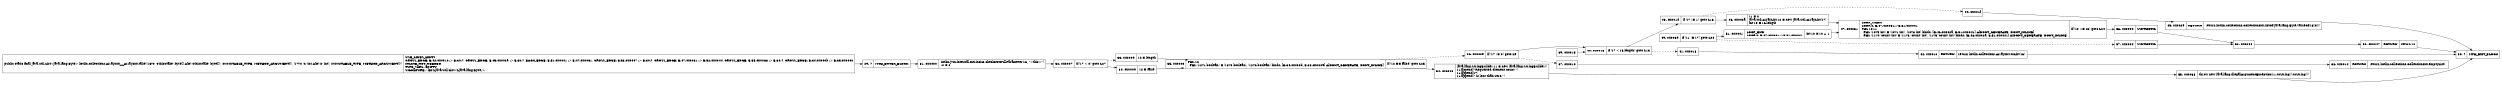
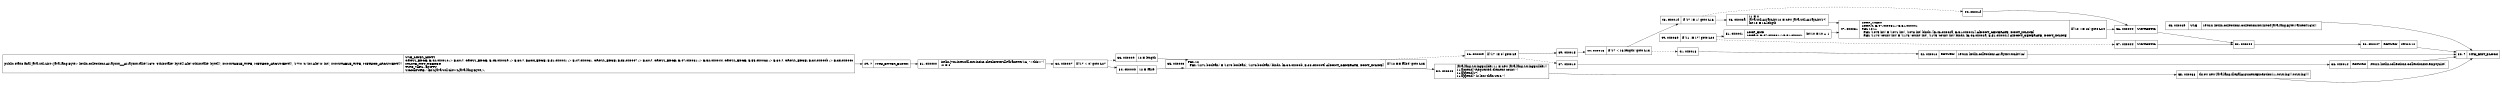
(2077, 17) -> (2055, 12)
(2195, 26) -> (2194, 26)
(1550, 47) -> (1536, 53)
none -> (2439, 59)
